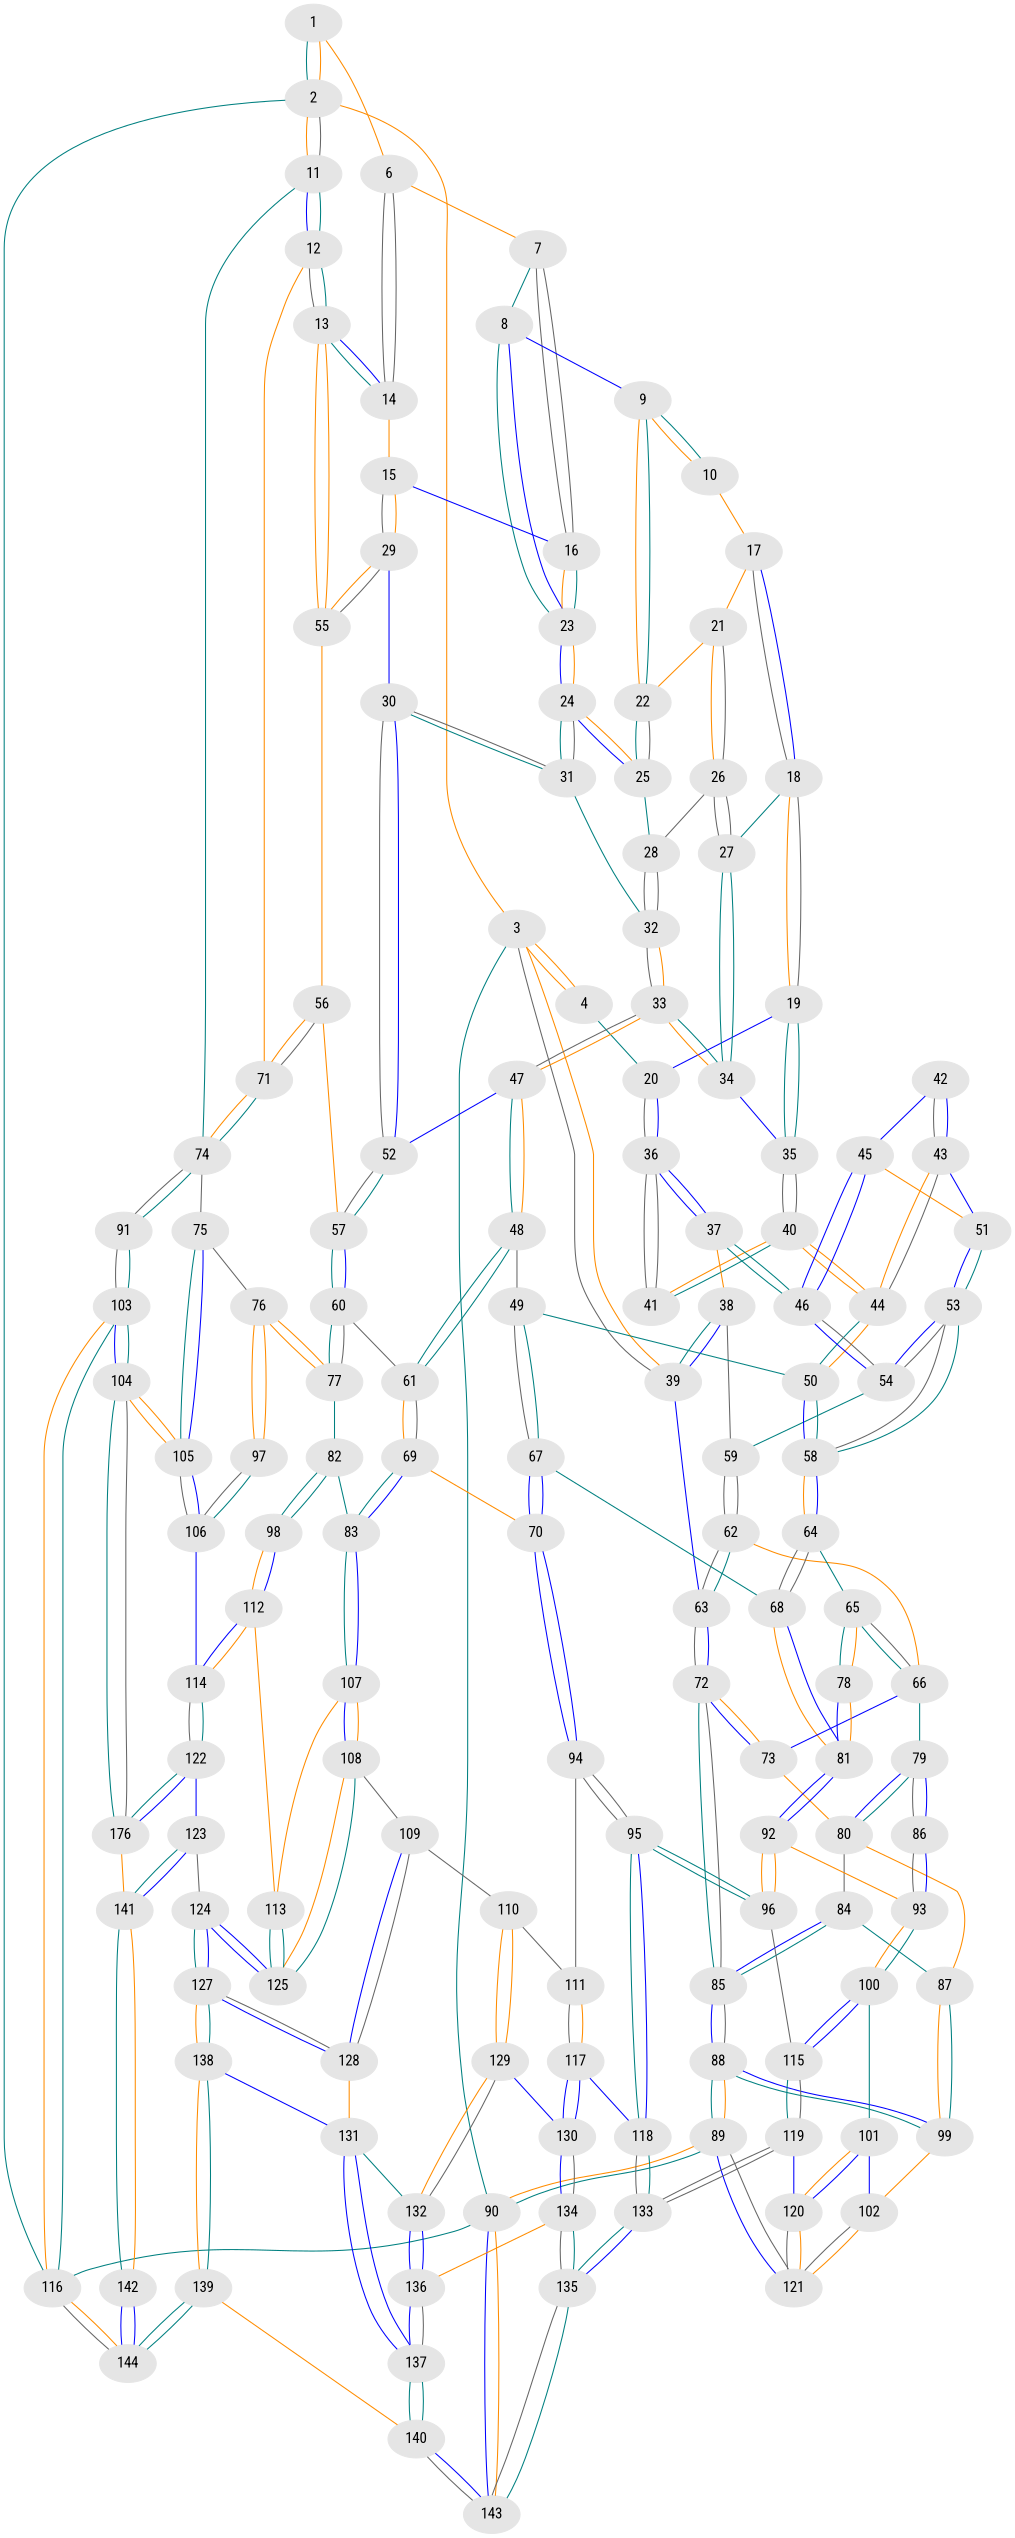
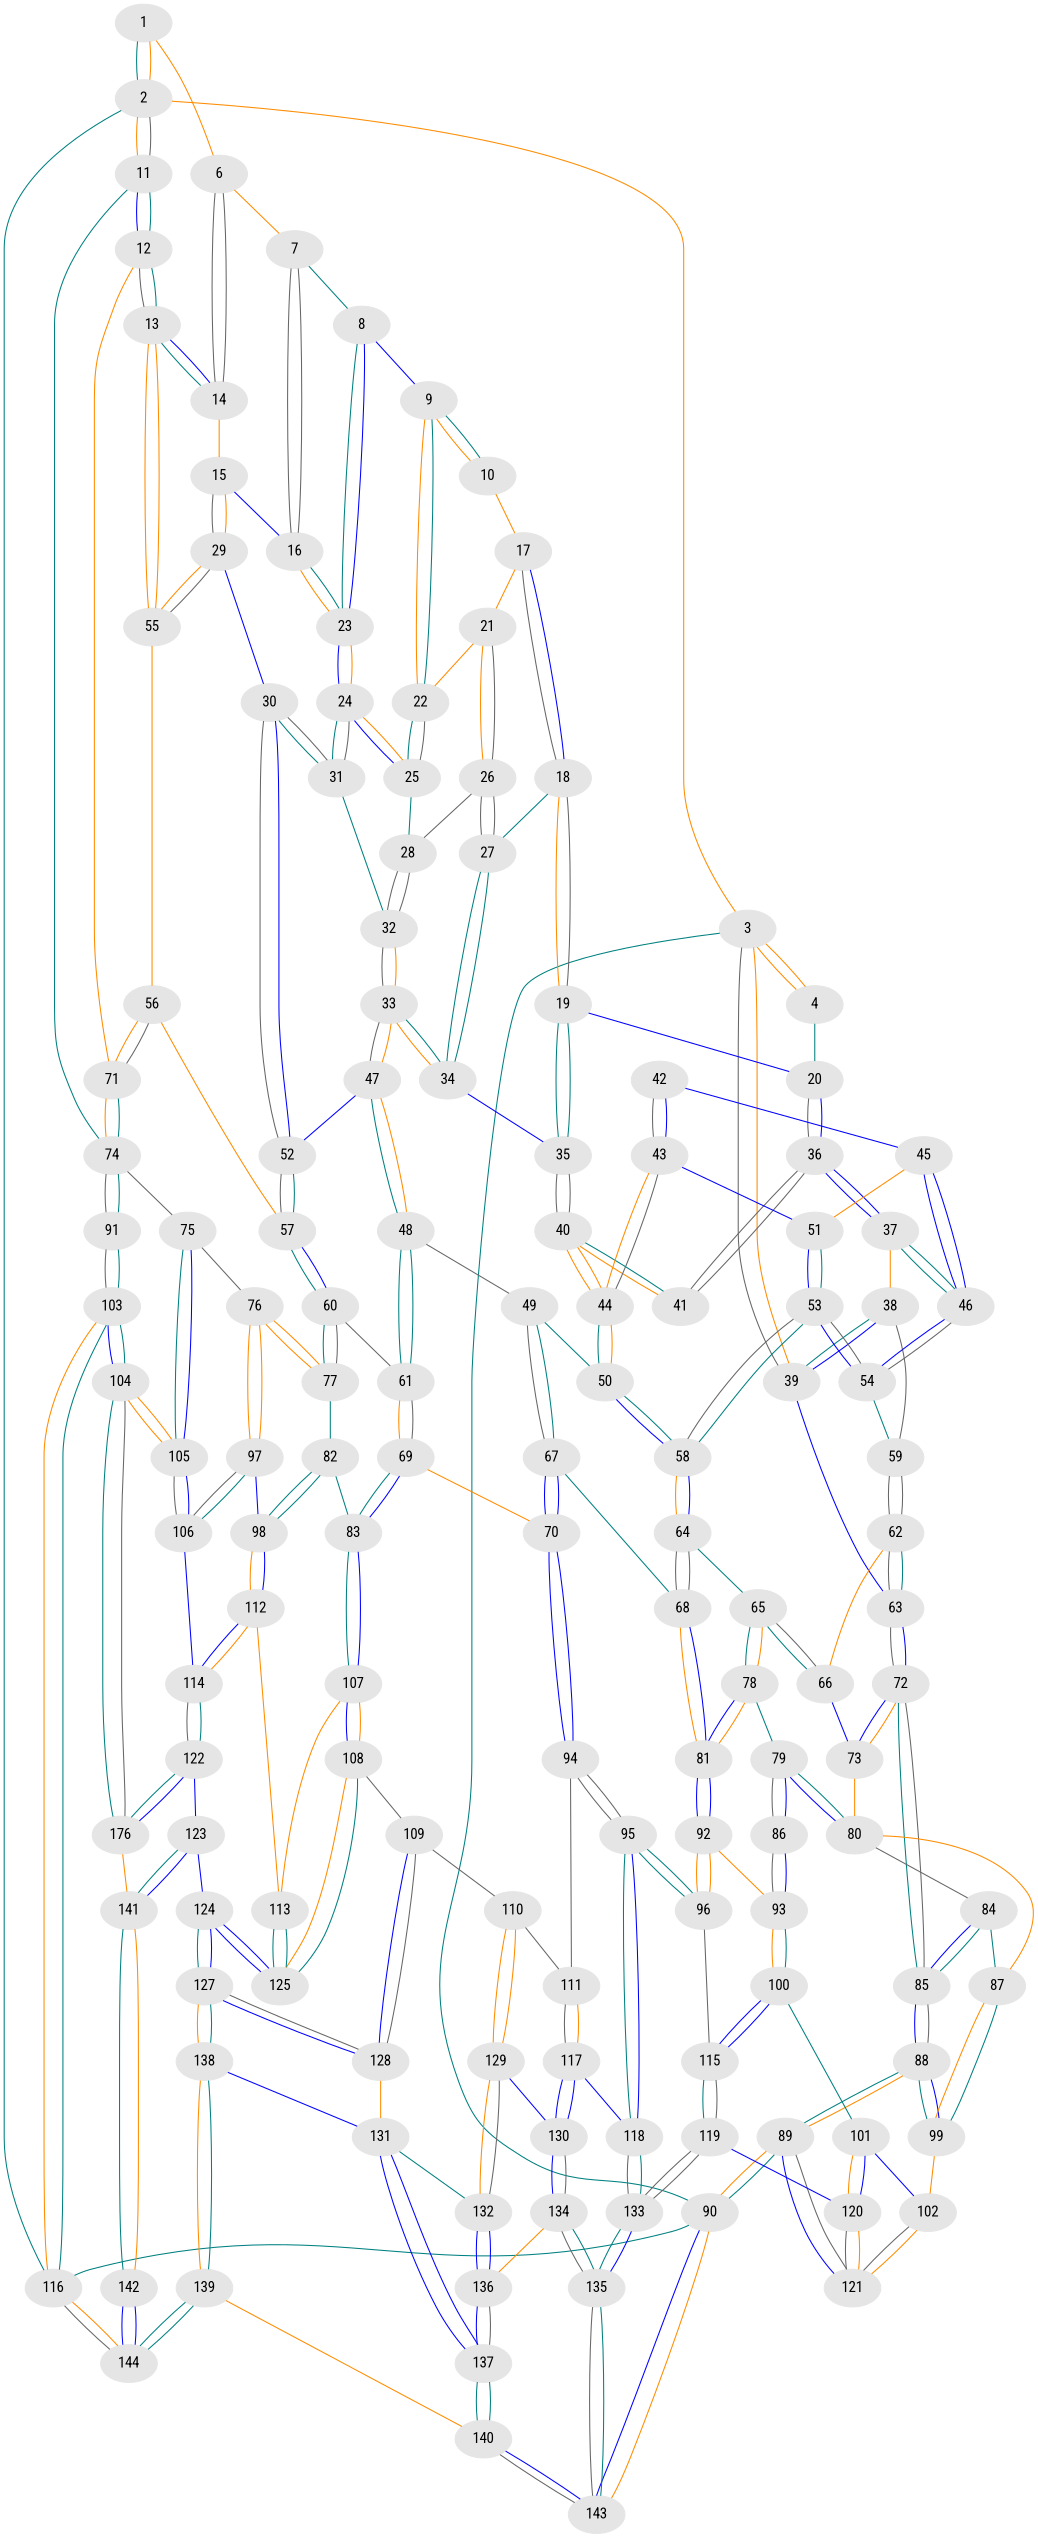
none -> (257, 1495)
(920, 1722) -> (764, 1722)
(198, 1873) -> (200, 1873)
